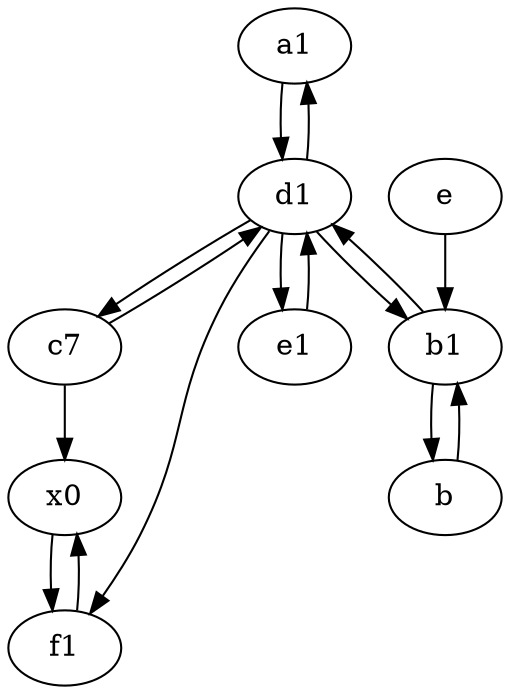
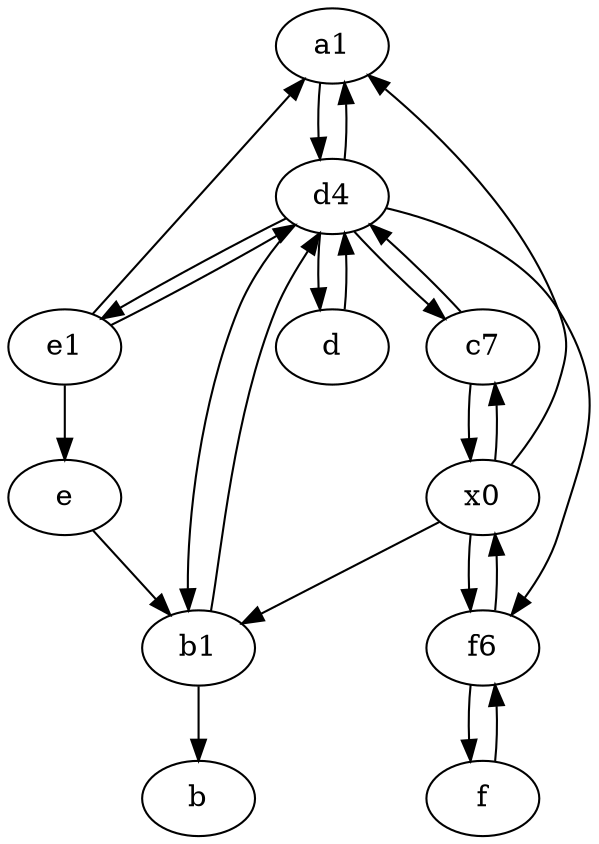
(295, 196) -> (332, 196)
none -> (191, 205)
none -> (534, 259)
none -> (332, 347)
none -> (65, 412)
(459, 433) -> (350, 568)
none -> (497, 433)
(65, 648) -> (483, 648)
none -> (483, 798)
